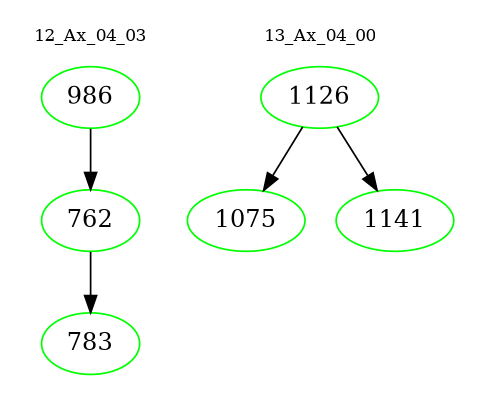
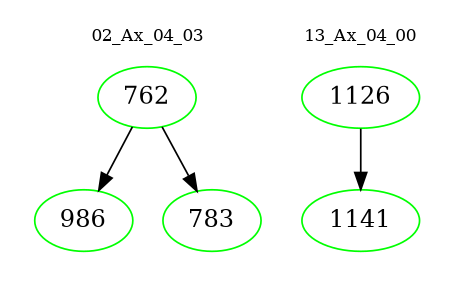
(91, 37) -> (148, 37)
(91, 151) -> (120, 151)
(246, 221) -> none
